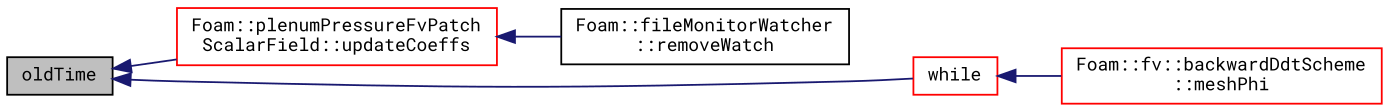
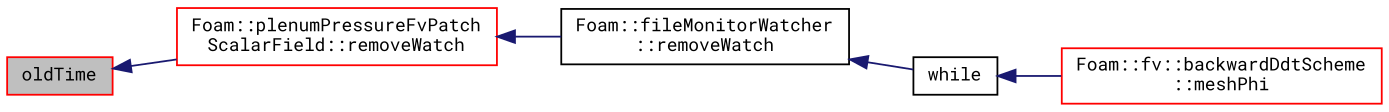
(337, 37) -> (337, 37)
(60, 76) -> (60, 76)
(955, 76) -> (955, 76)
(522, 87) -> (890, 66)
